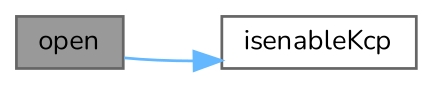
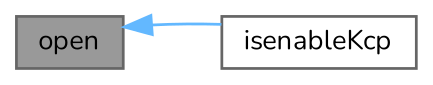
(159, 60) -> (187, 24)
